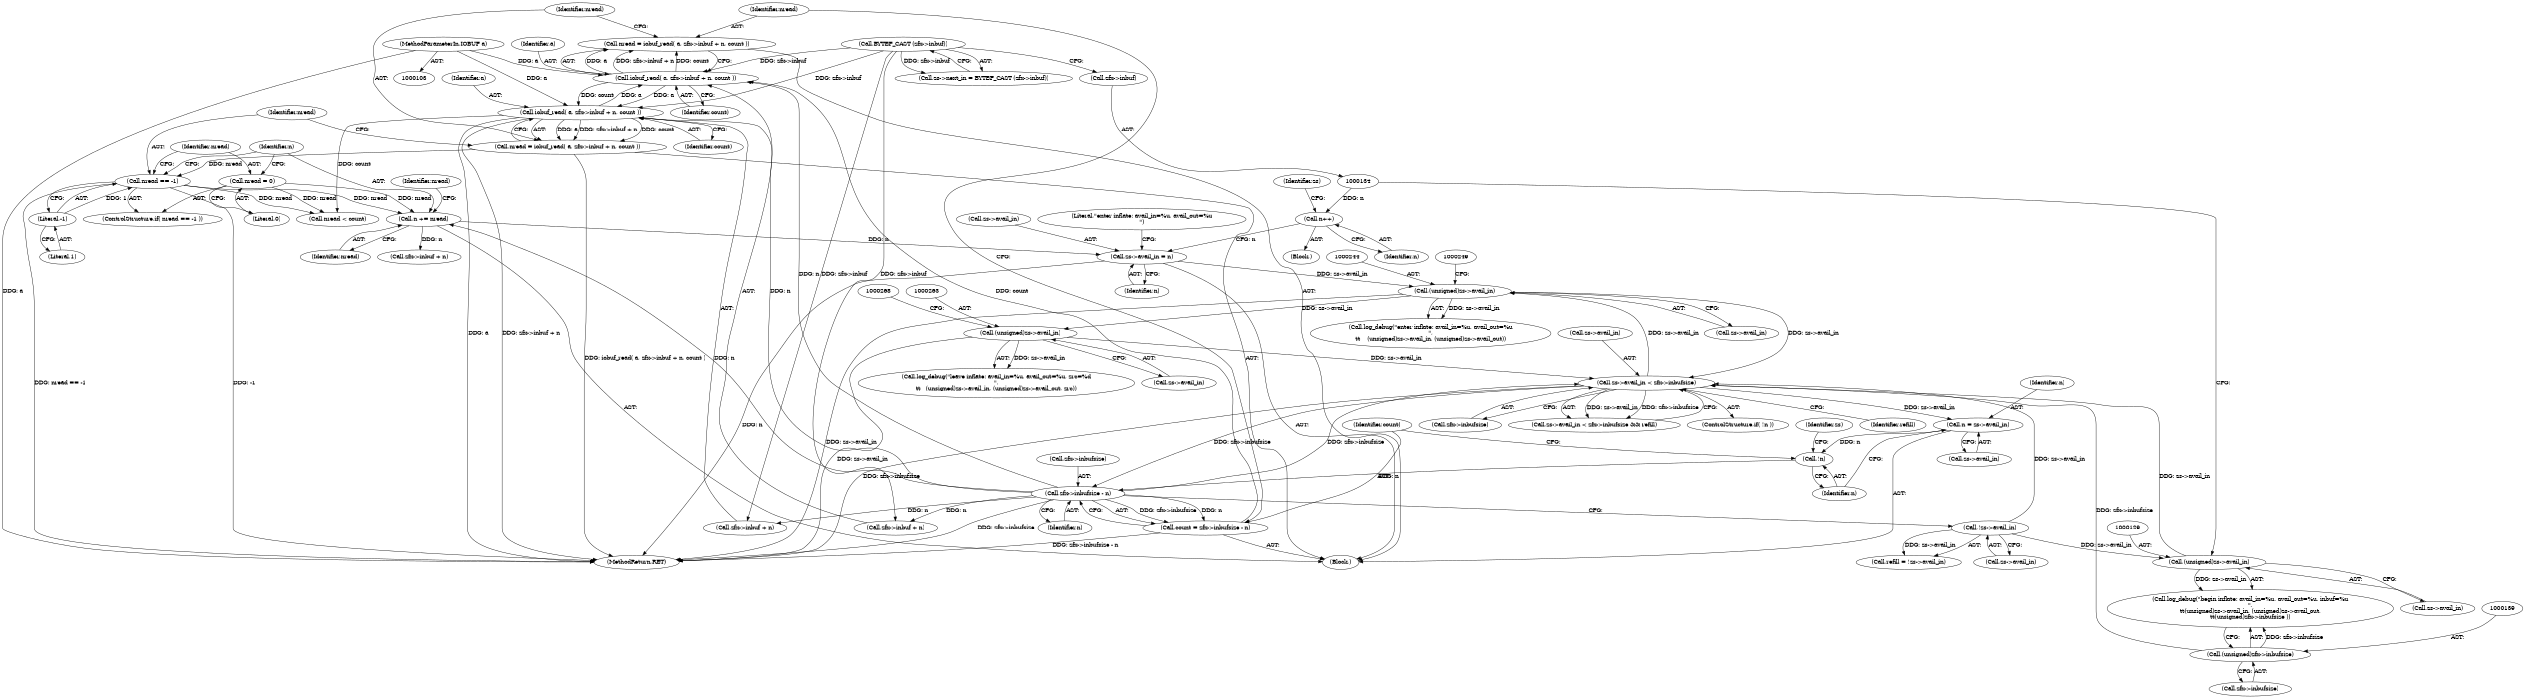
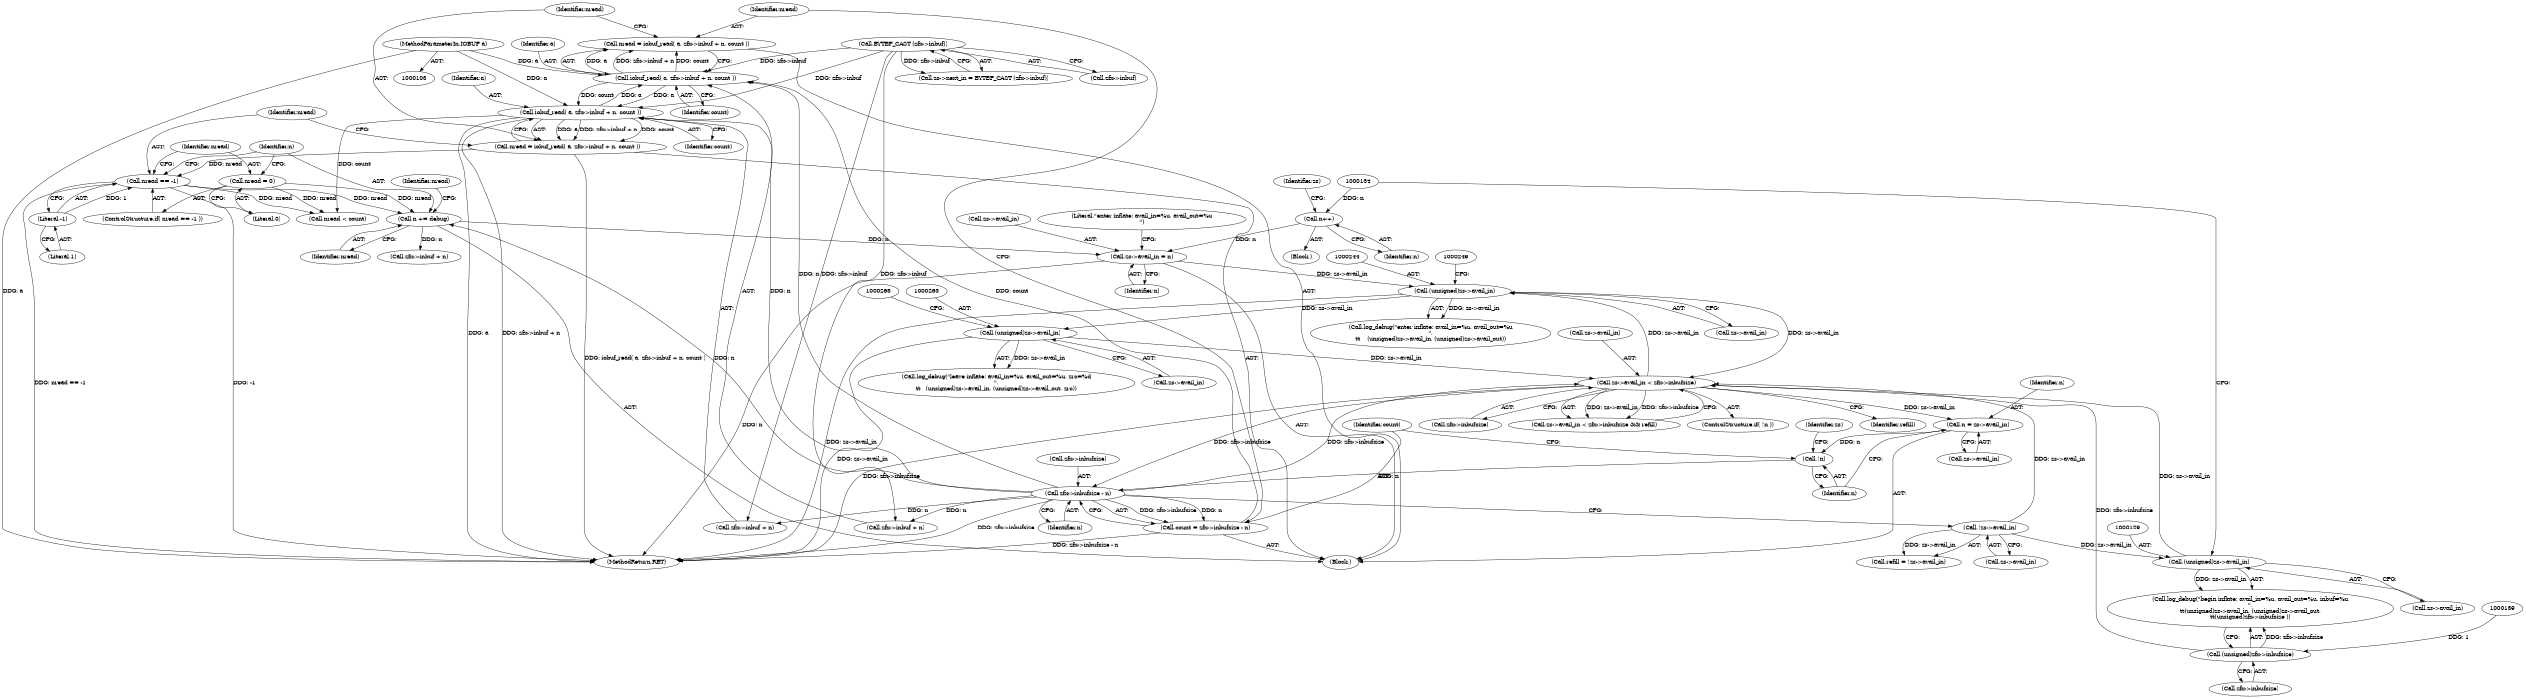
(1200, 171) -> (1017, 62)
(128, 199) -> (153, 202)
(424, 219) -> (424, 219)
(1246, 240) -> (1246, 240)
(1777, 405) -> (1792, 398)
(2459, 638) -> (2459, 638)
